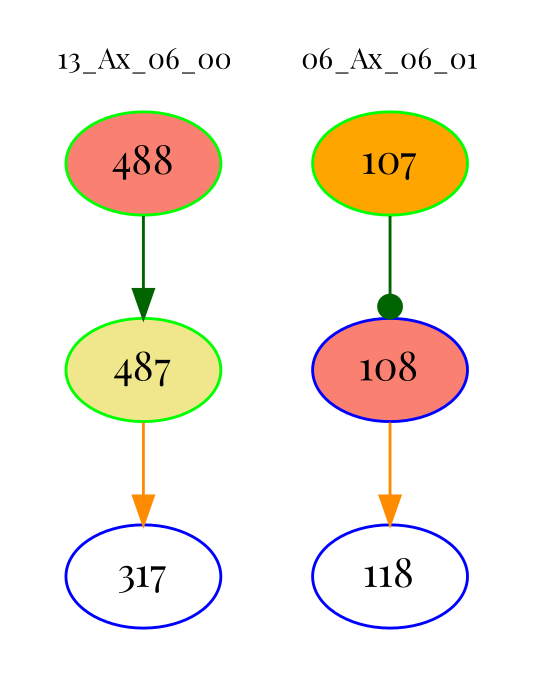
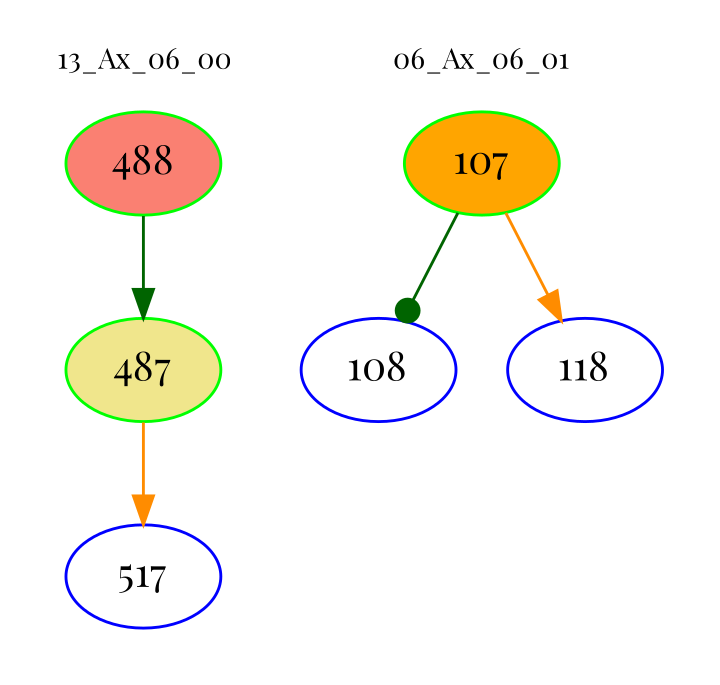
(390, 370) -> (379, 370)
(390, 459) -> (527, 254)
(143, 576) -> (143, 576)
